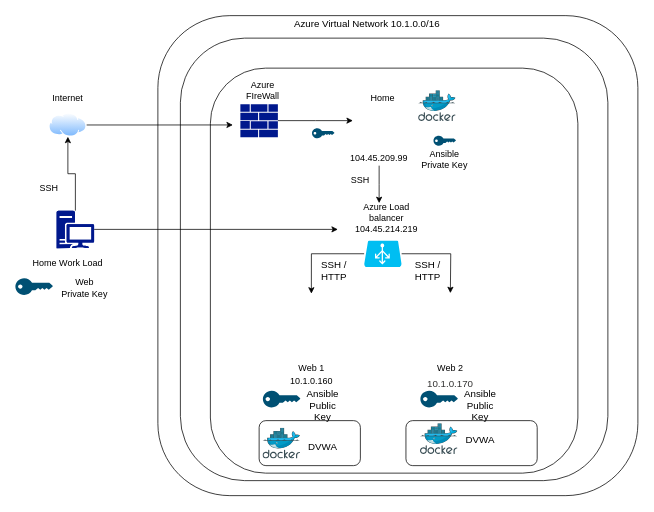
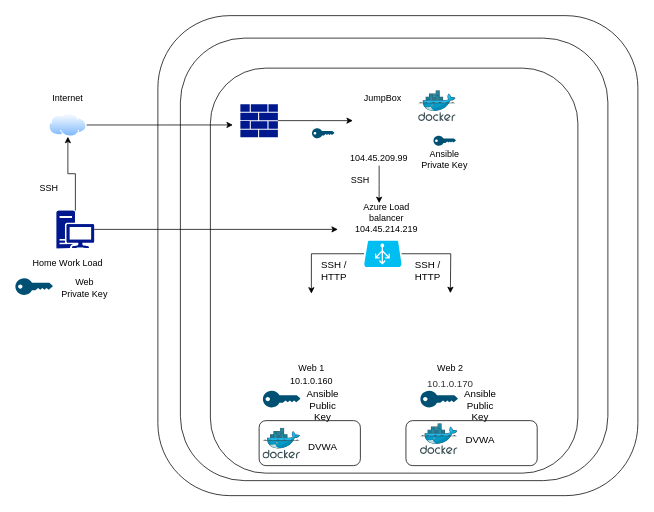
(367, 23) -> none
(263, 90) -> none
(383, 98) -> (383, 98)
